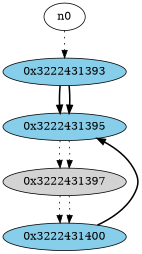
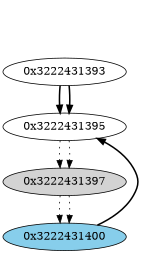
(65, 17) -> none
(65, 72) -> (65, 72)
(65, 127) -> (65, 127)
